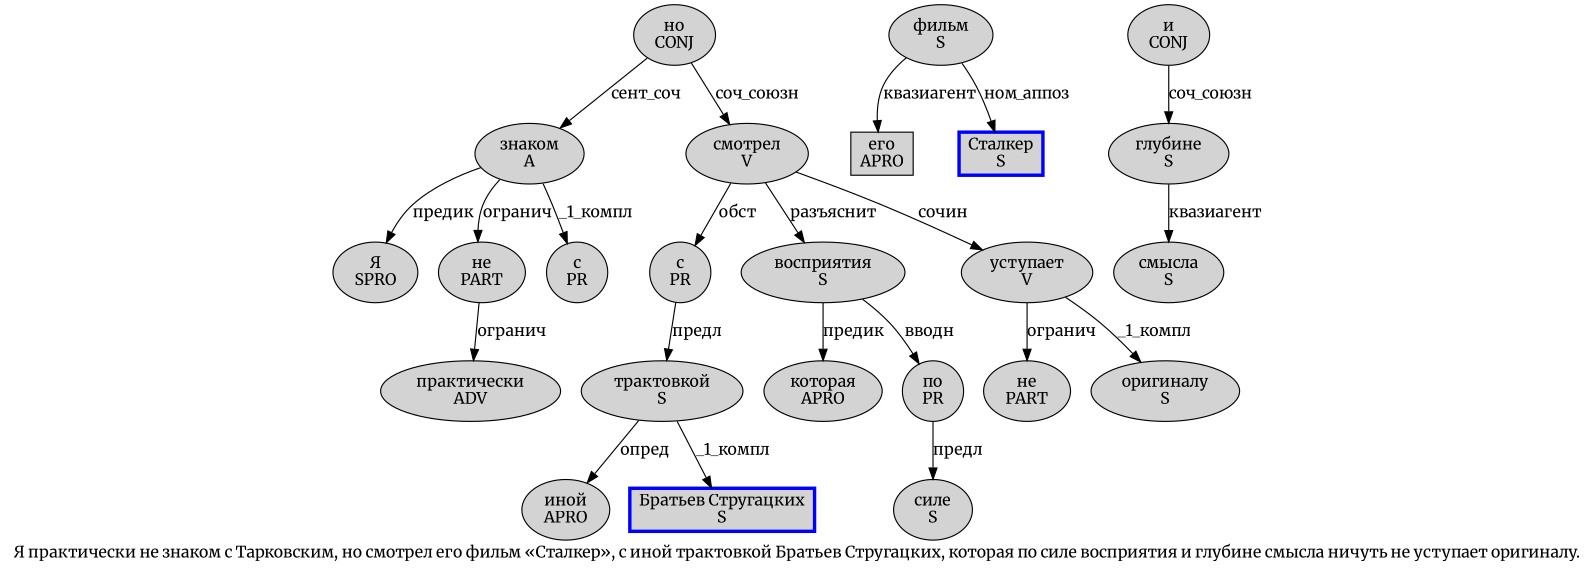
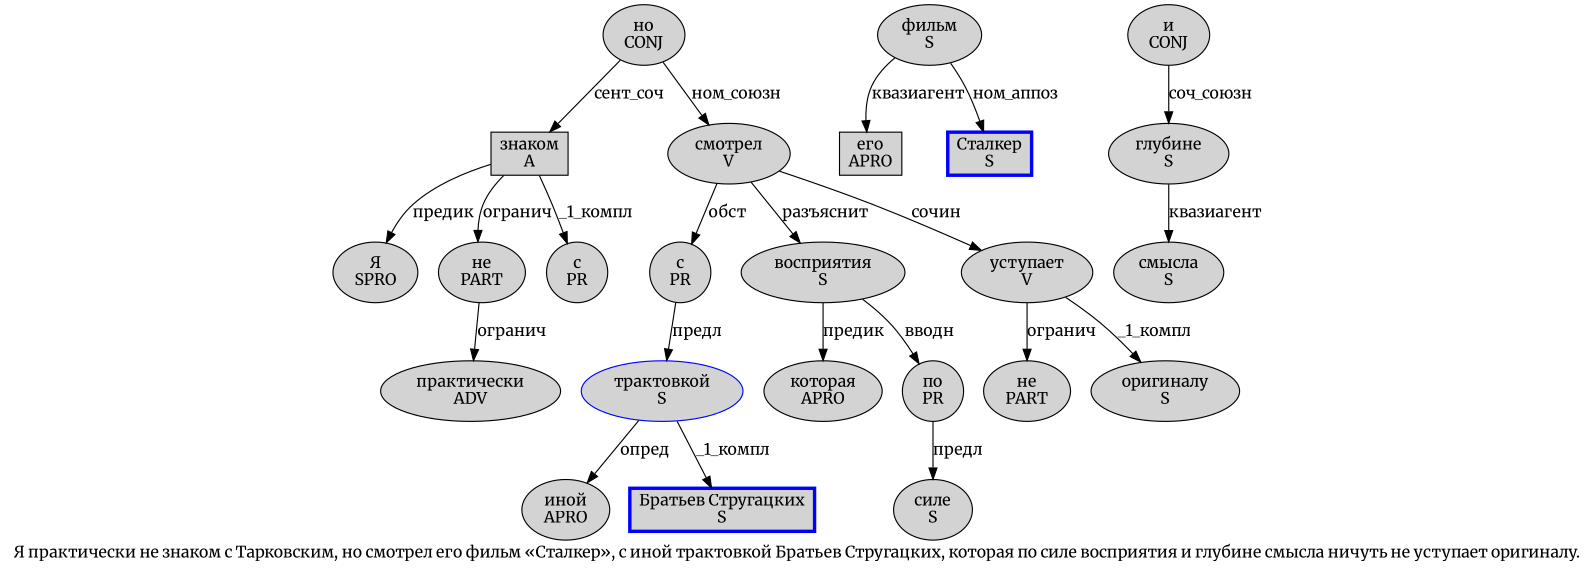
(757, 94) -> (736, 94)
(530, 154) -> (530, 154)
(662, 391) -> (662, 391)
